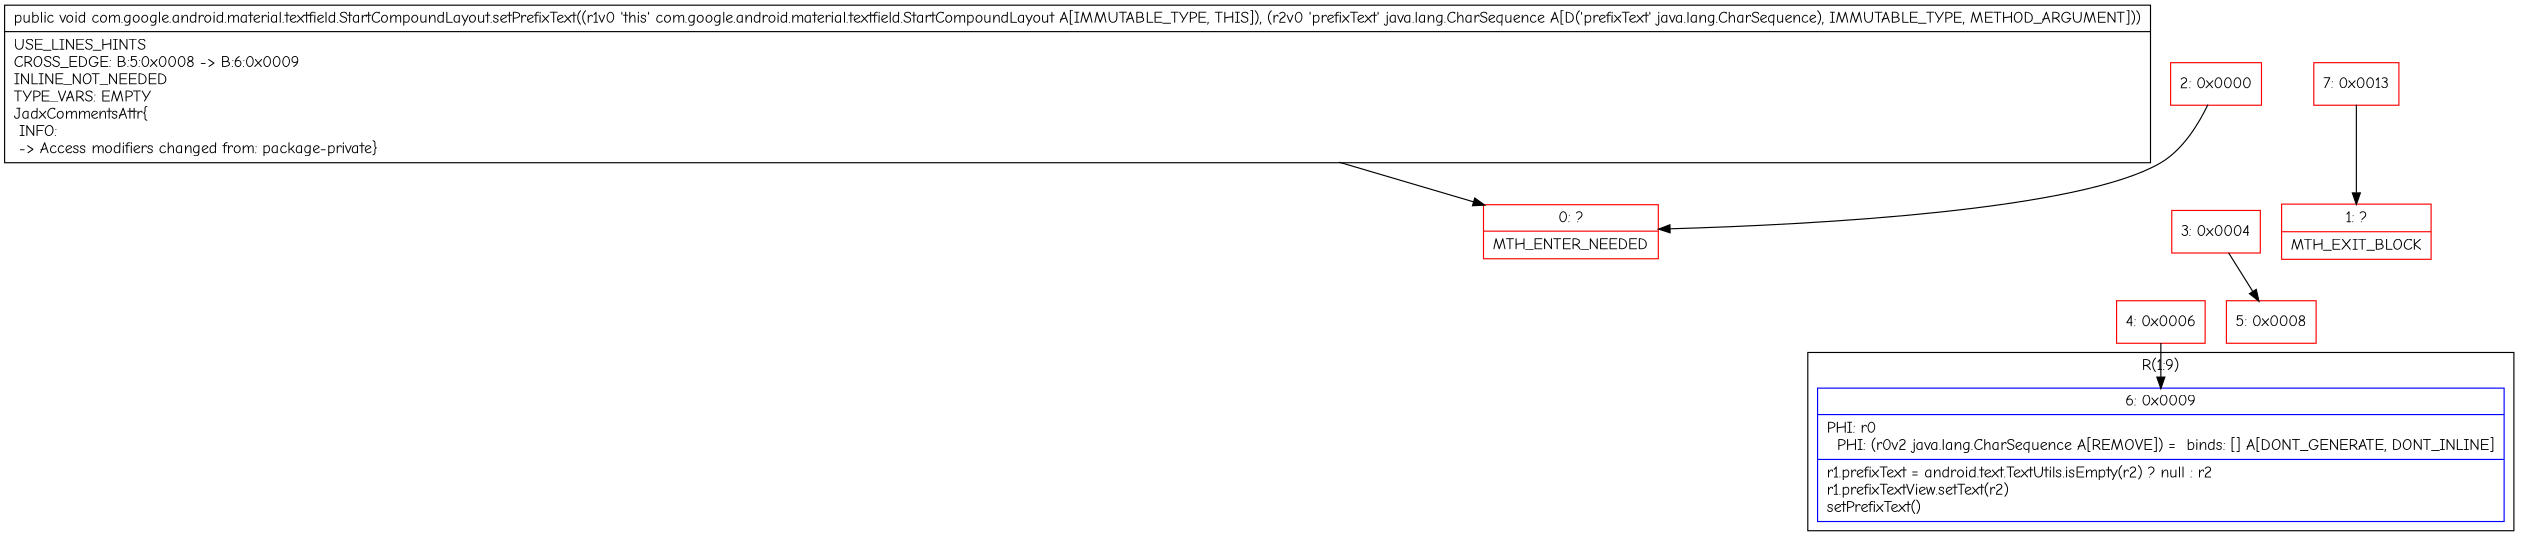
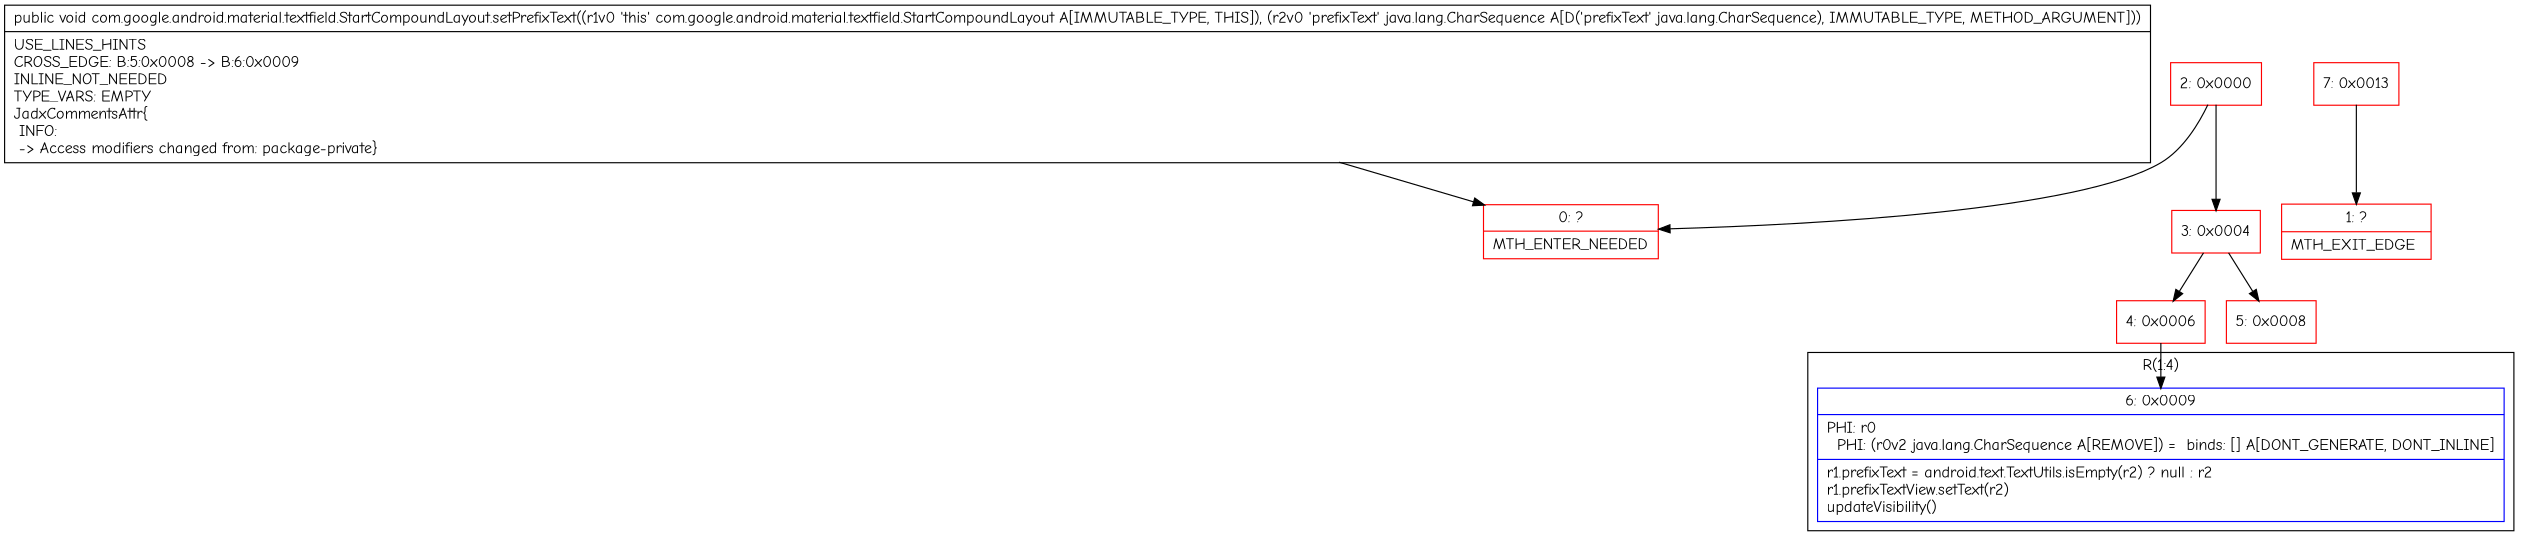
none -> (2216, 152)
(2356, 245) -> (2353, 245)
none -> (2191, 272)
(2161, 366) -> (2161, 366)
(1874, 507) -> (1882, 507)
